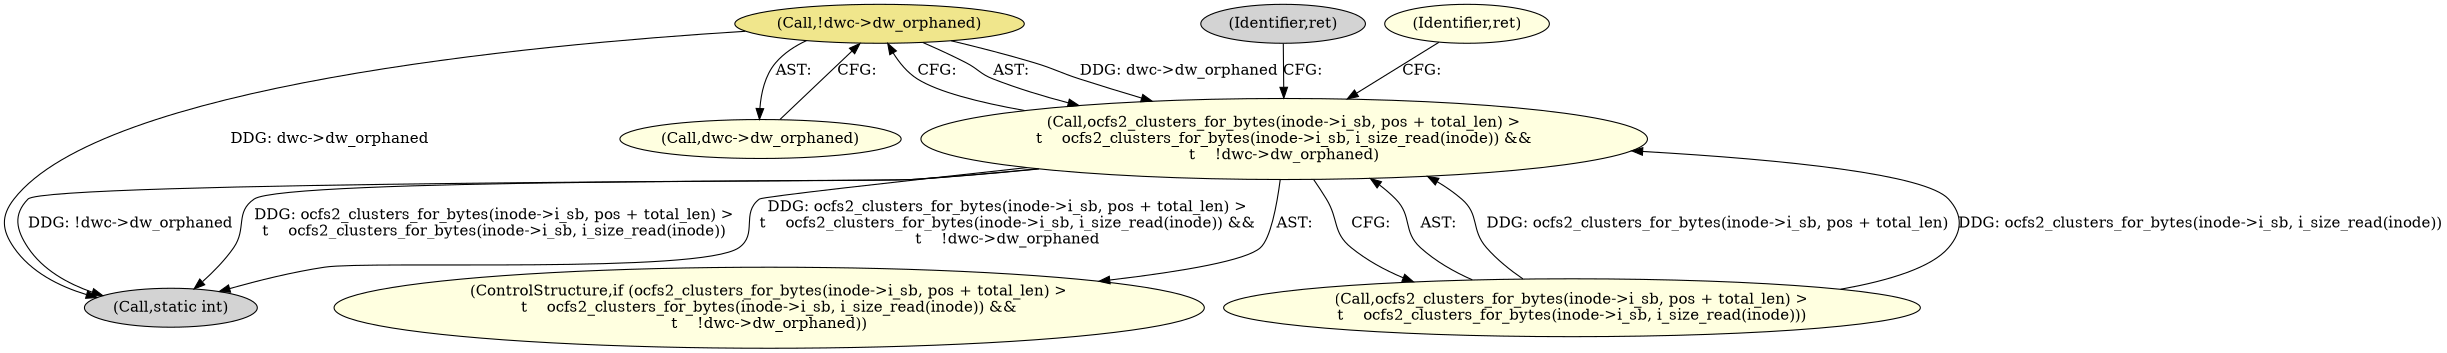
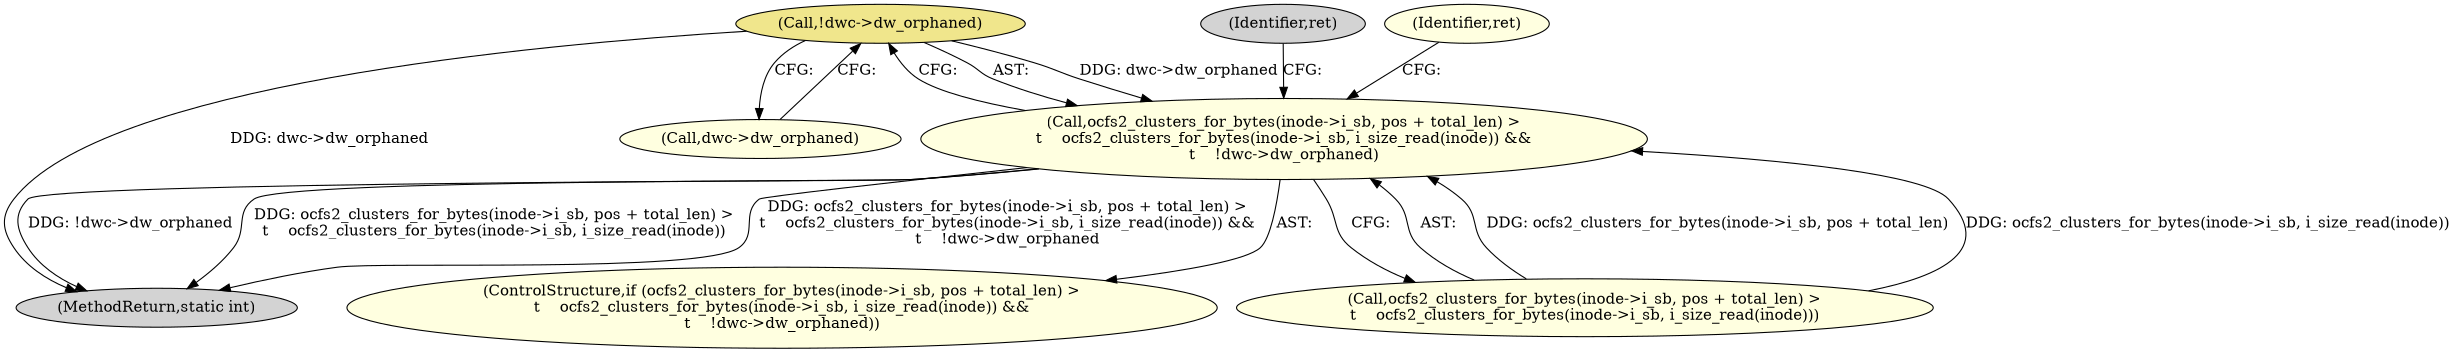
(796, 71) -> (797, 71)
(171, 308) -> (157, 308)
